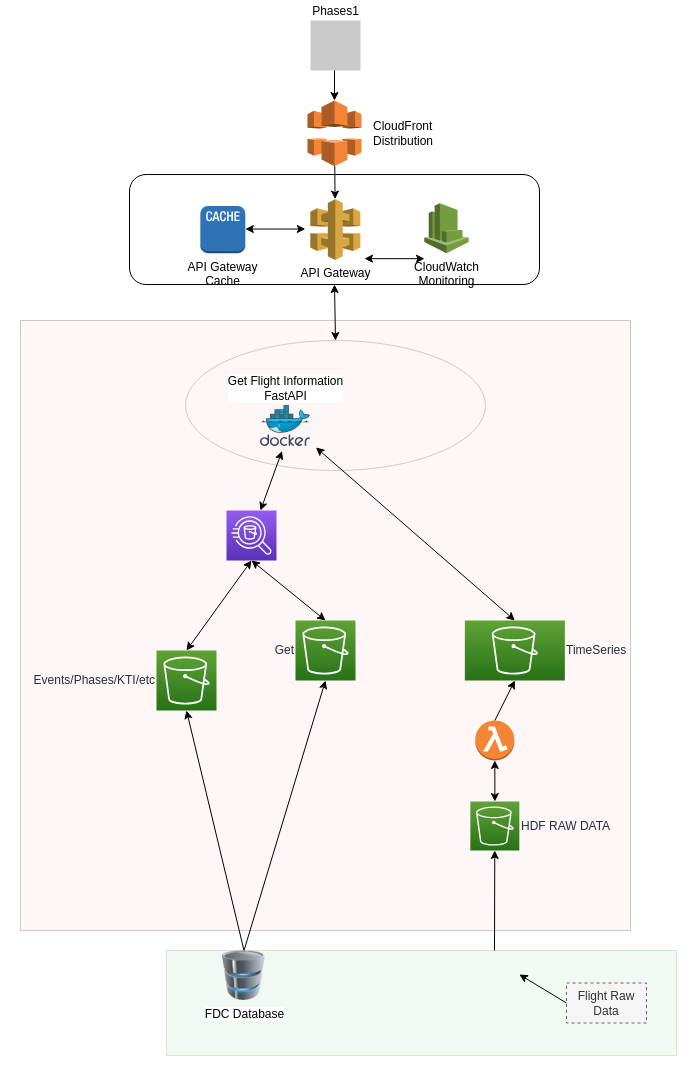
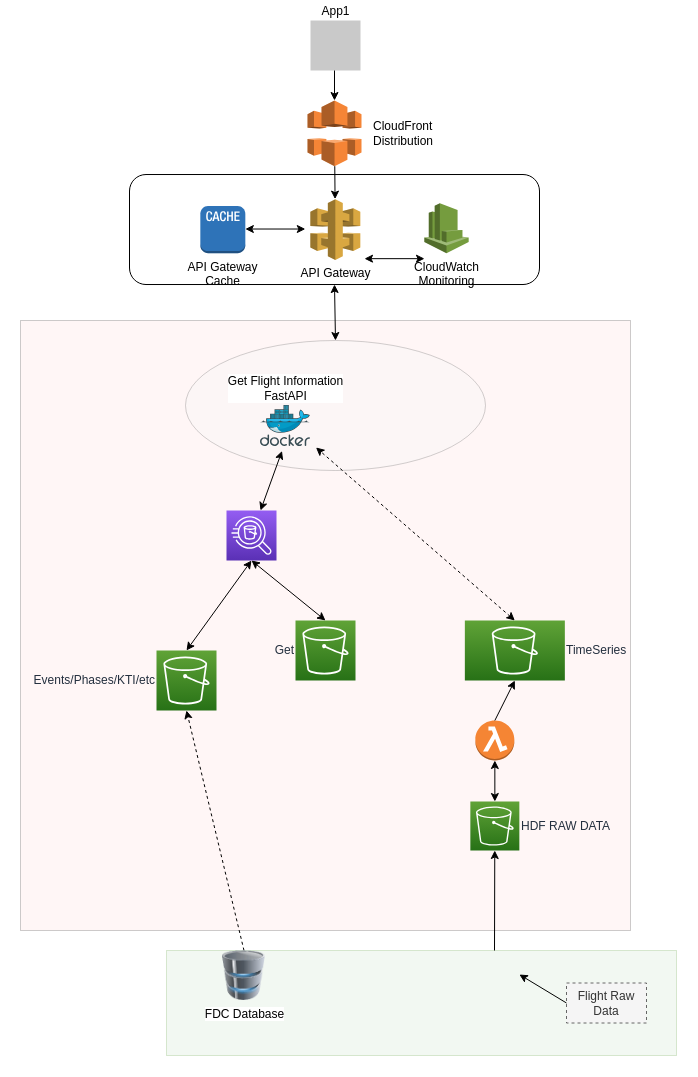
(336, 10) -> (336, 10)
(415, 533) -> (415, 533)
(284, 817) -> none
(216, 833) -> (216, 833)
